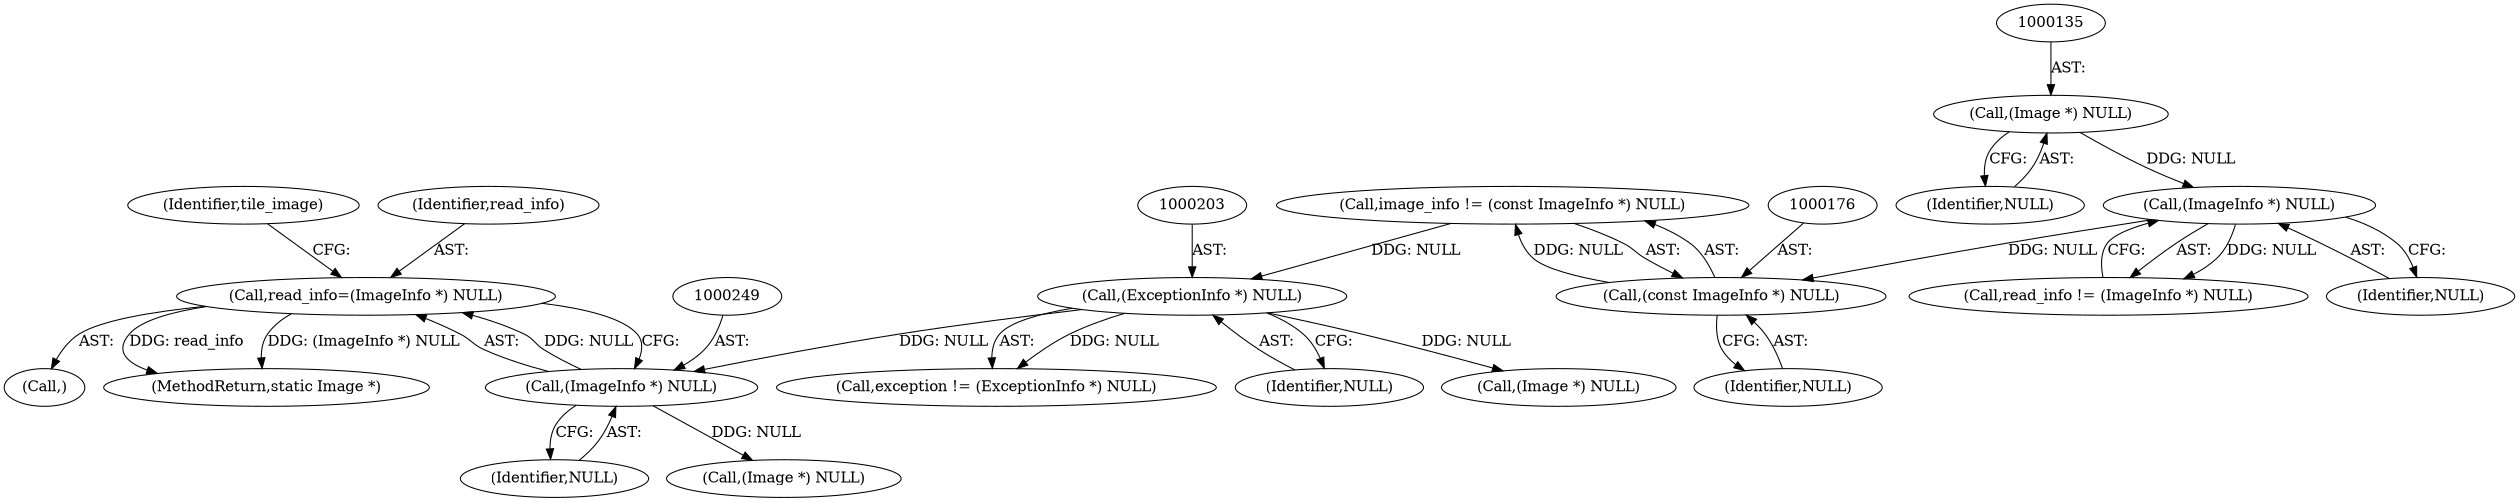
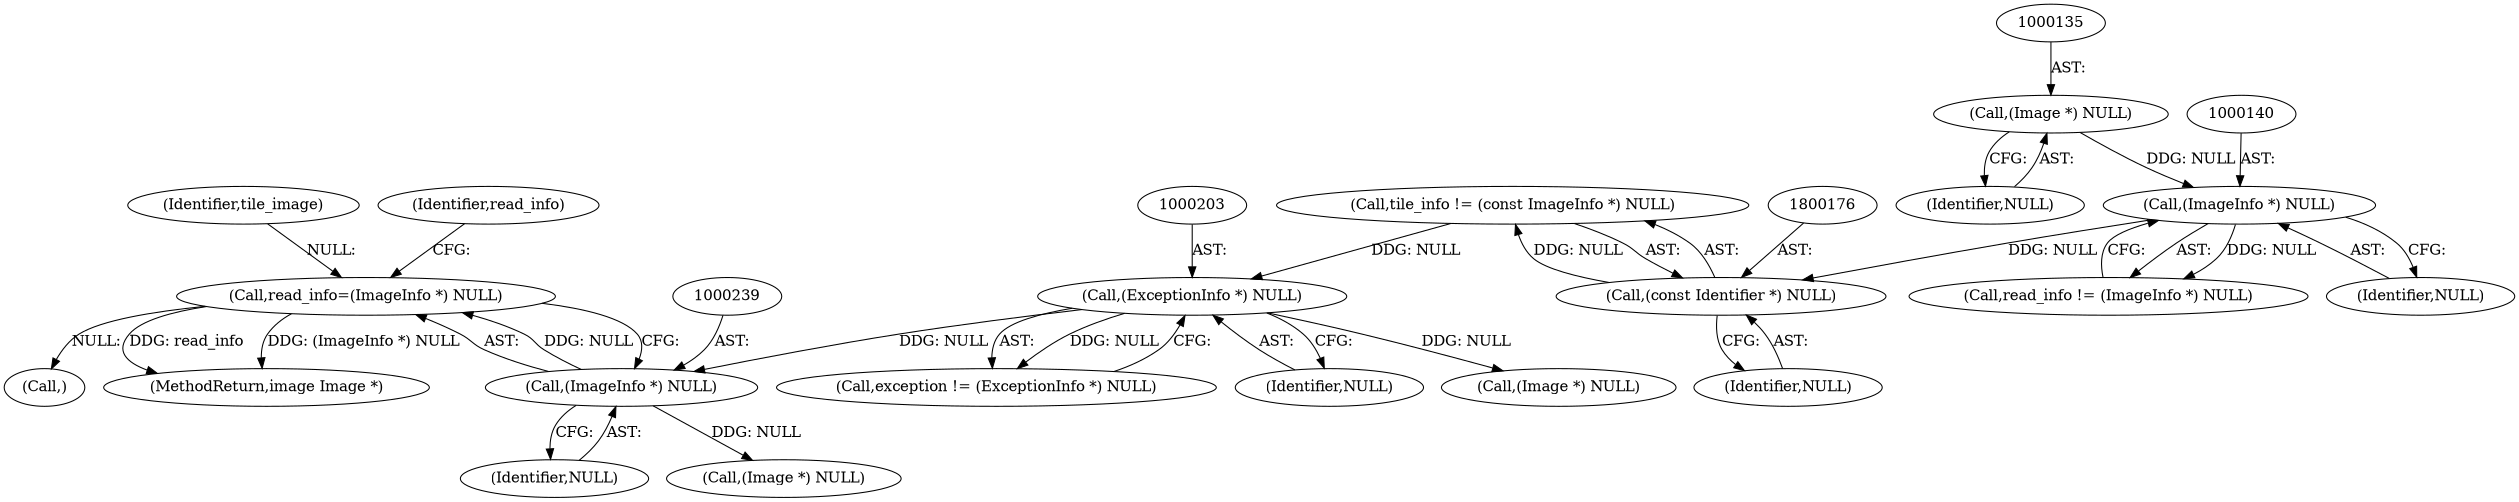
none -> (2242, 114)
(1513, 205) -> (1513, 205)
(1823, 205) -> (1823, 205)
(334, 251) -> (334, 251)
(454, 251) -> (454, 251)
(727, 296) -> (727, 296)
(1721, 296) -> (1721, 296)
(99, 342) -> (99, 342)
none -> (1152, 354)
(267, 387) -> (267, 387)
